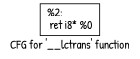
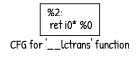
(70, 26) -> (70, 26)
